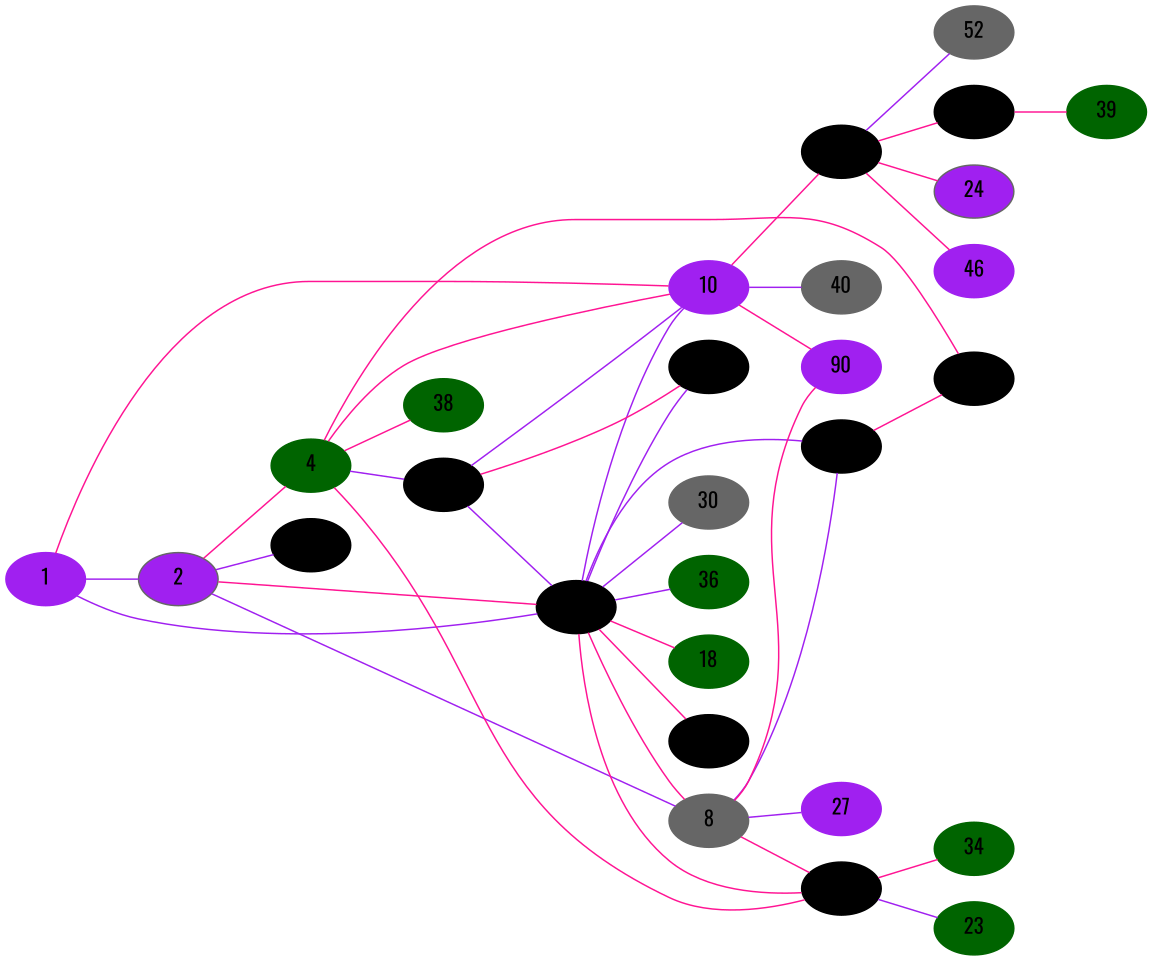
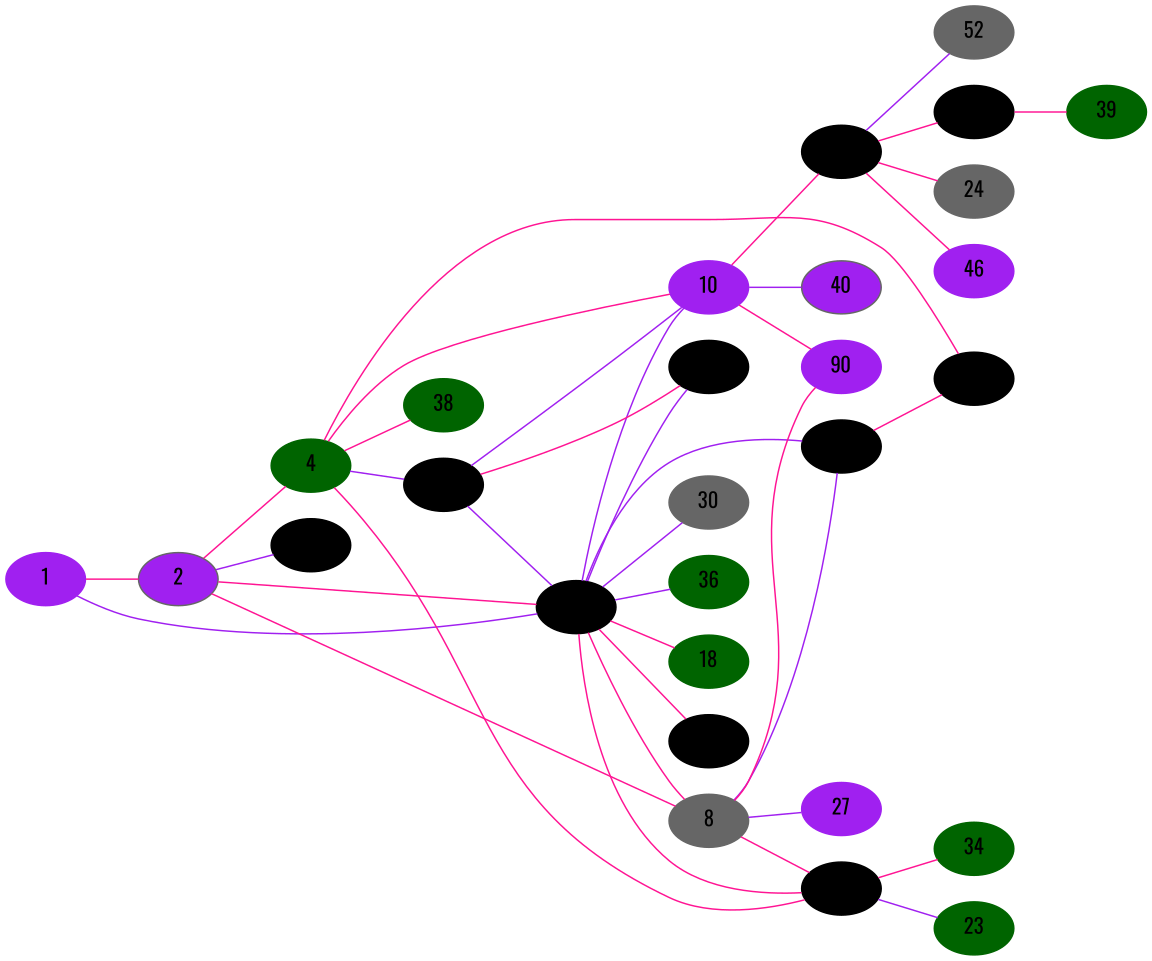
(974, 192) -> (974, 192)
(292, 284) -> none
(841, 287) -> (841, 287)
(112, 579) -> (112, 579)
(444, 700) -> (444, 700)
